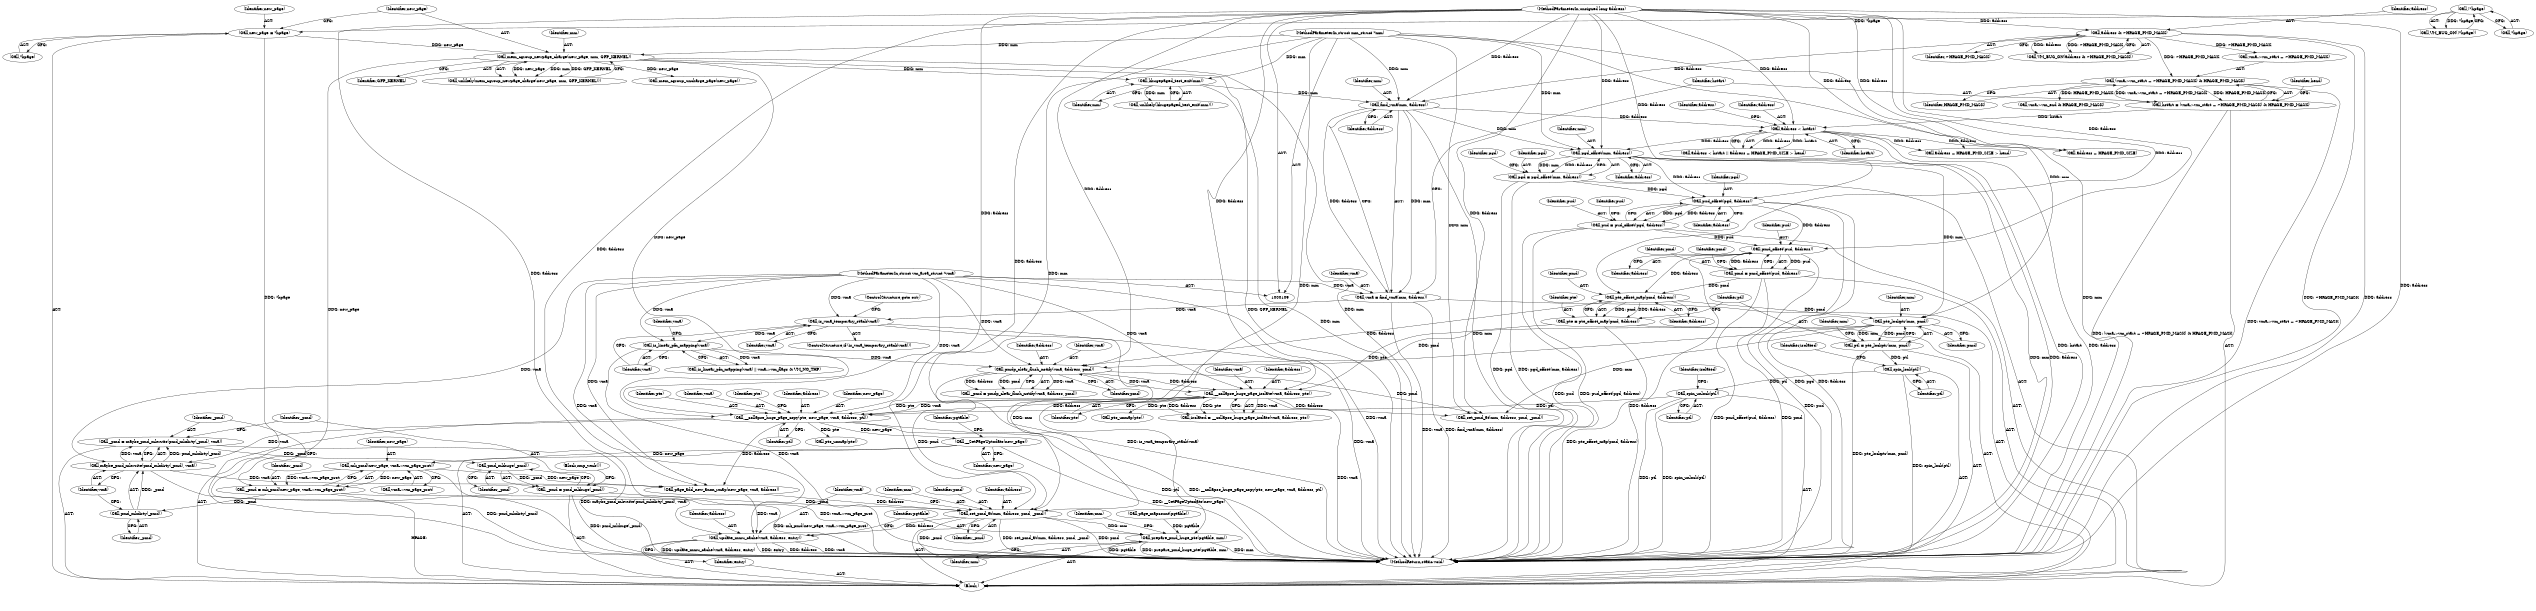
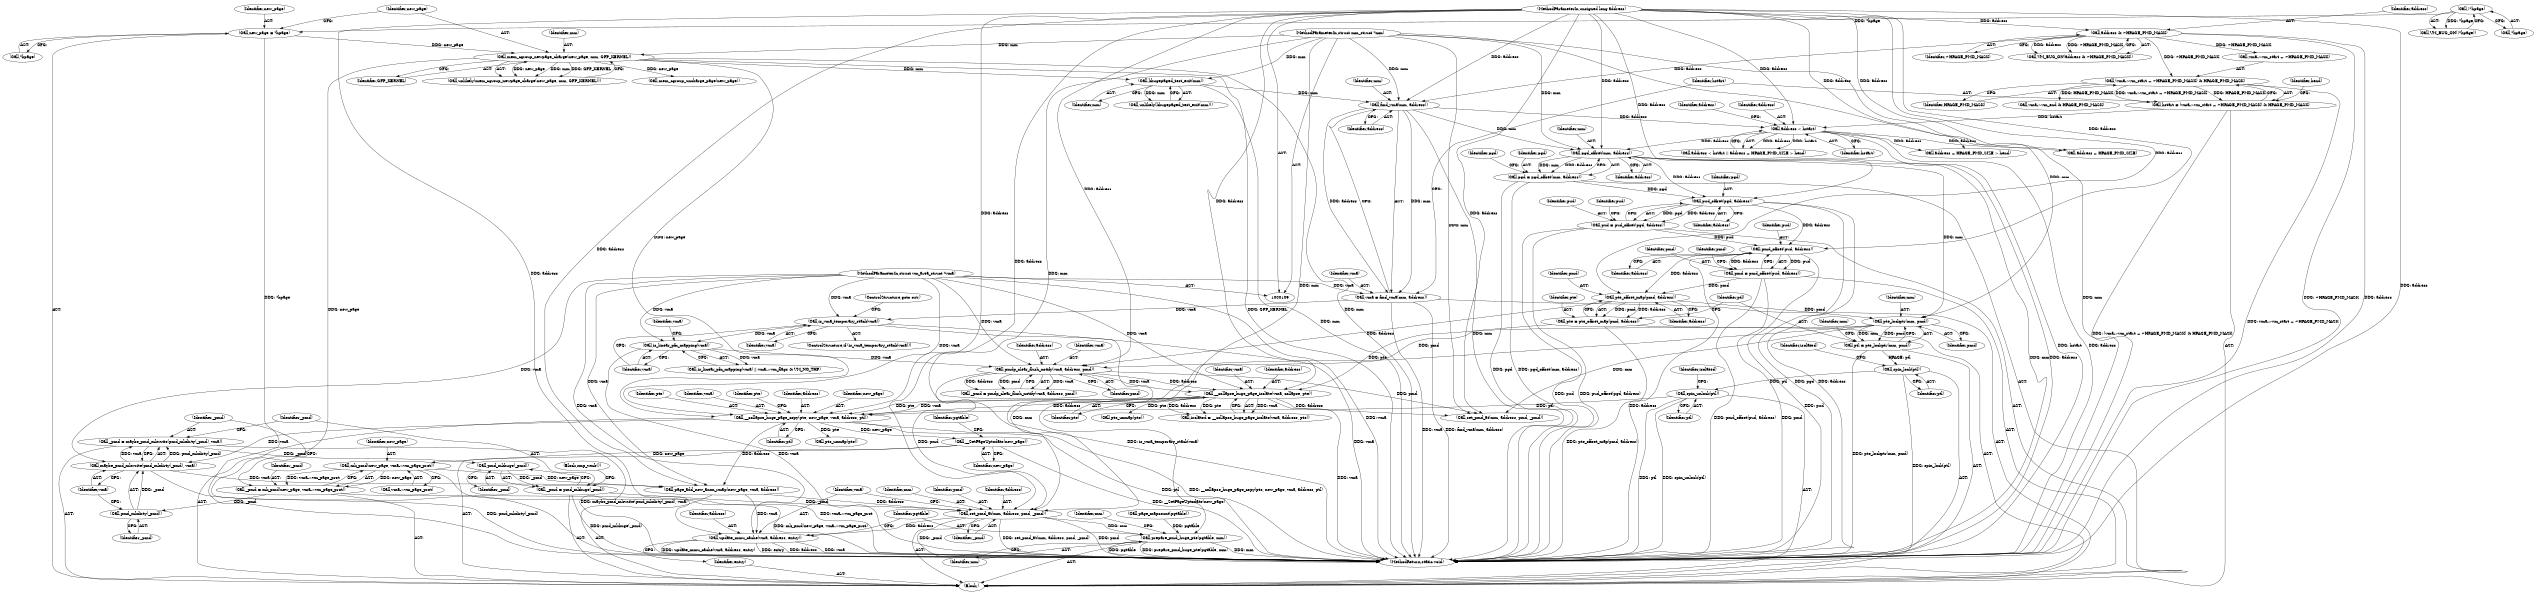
(1900, 358) -> (1900, 358)
(1258, 394) -> (1258, 394)
(420, 538) -> (420, 538)
(768, 577) -> (688, 575)
